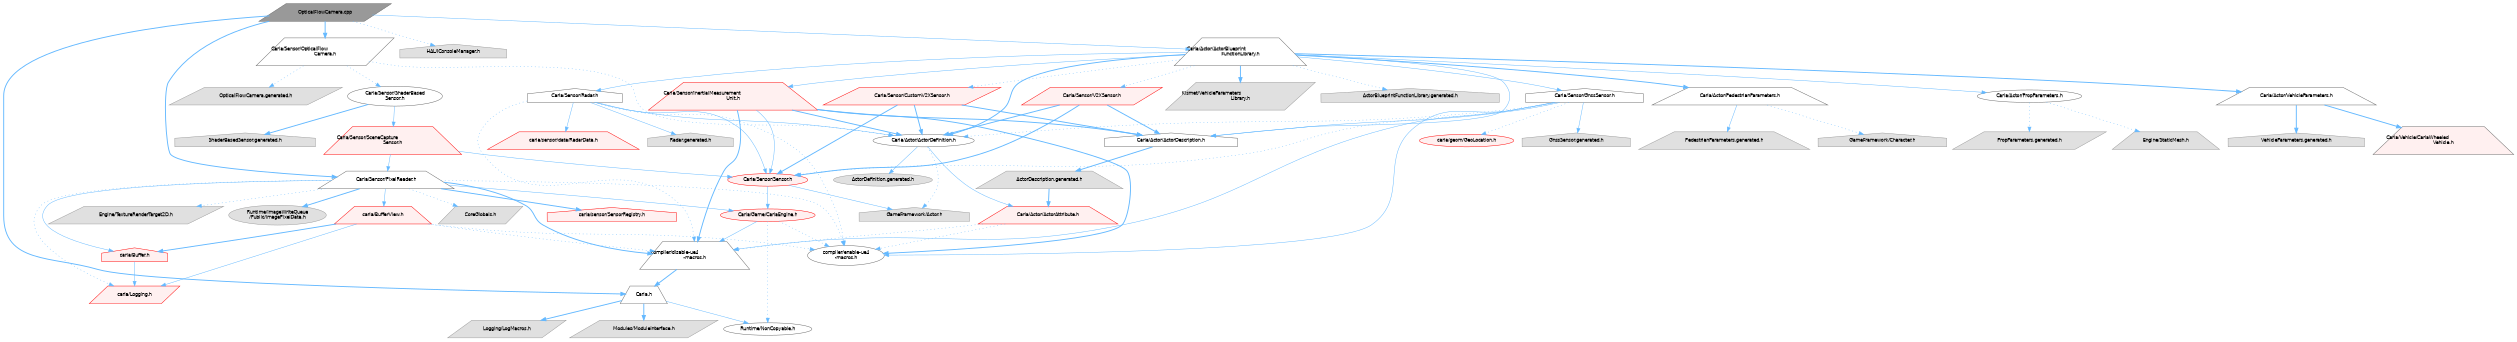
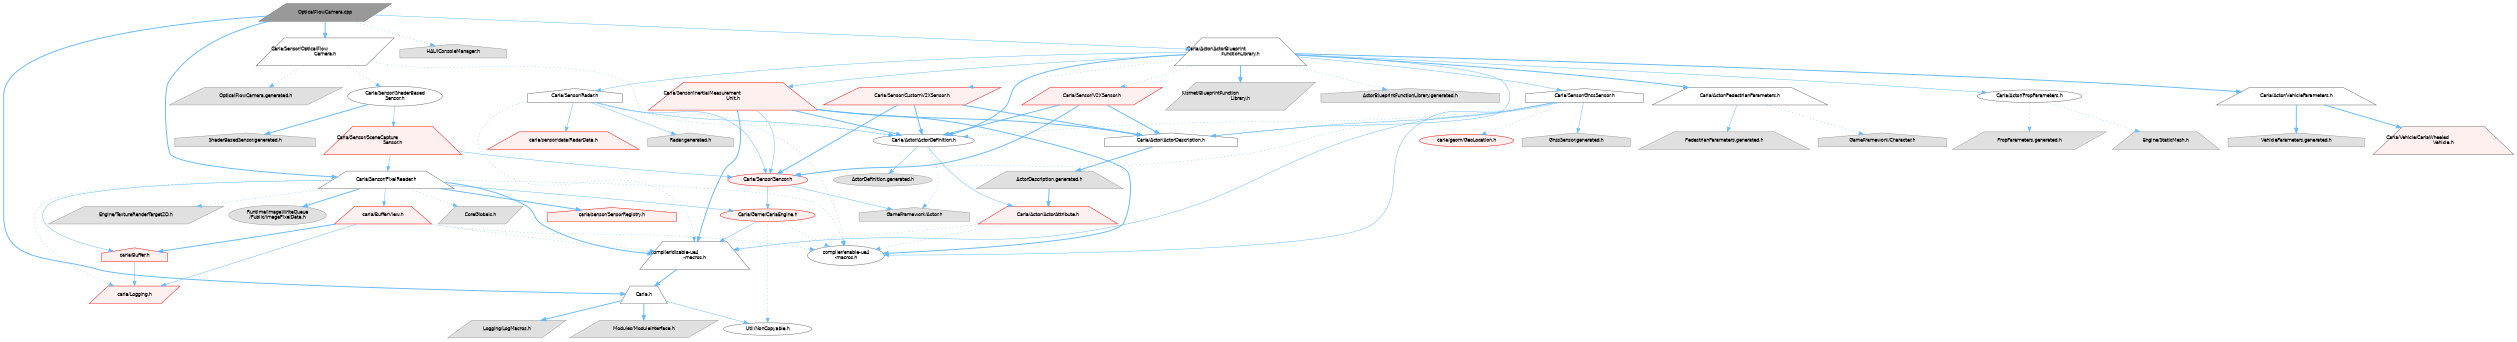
(1240, 96) -> (1240, 96)
(768, 329) -> (768, 329)
